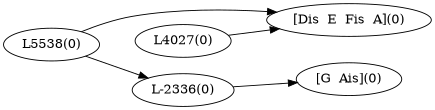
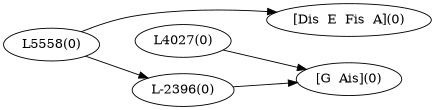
(249, 33) -> (260, 59)
(52, 45) -> (52, 45)
(183, 90) -> (183, 90)
